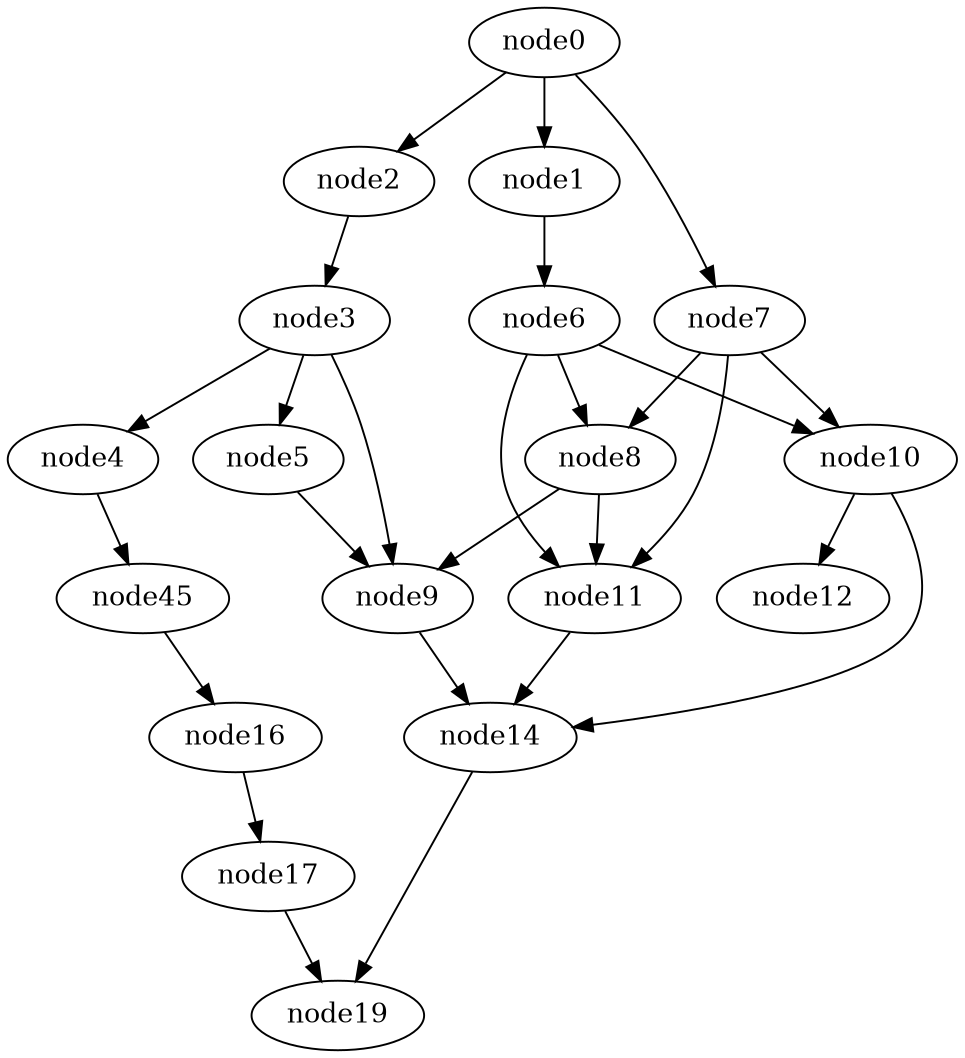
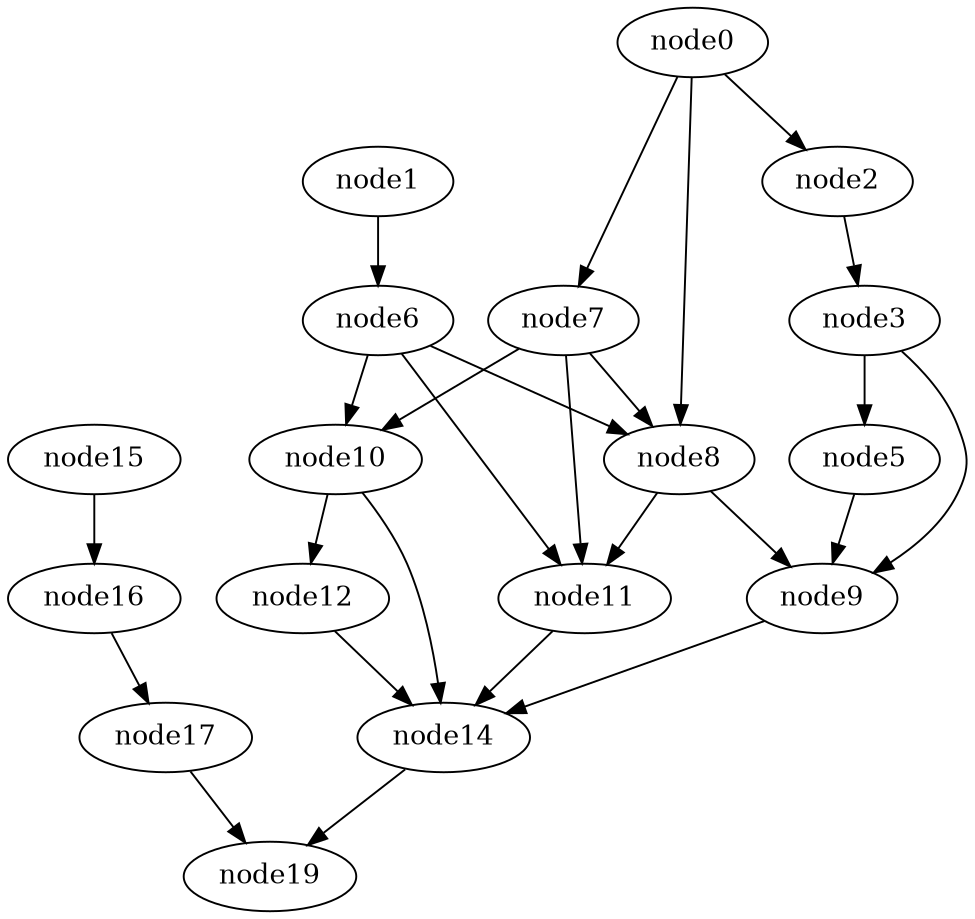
(544, 103) -> (686, 241)
(83, 459) -> none
(143, 598) -> (94, 459)
none -> (366, 661)
